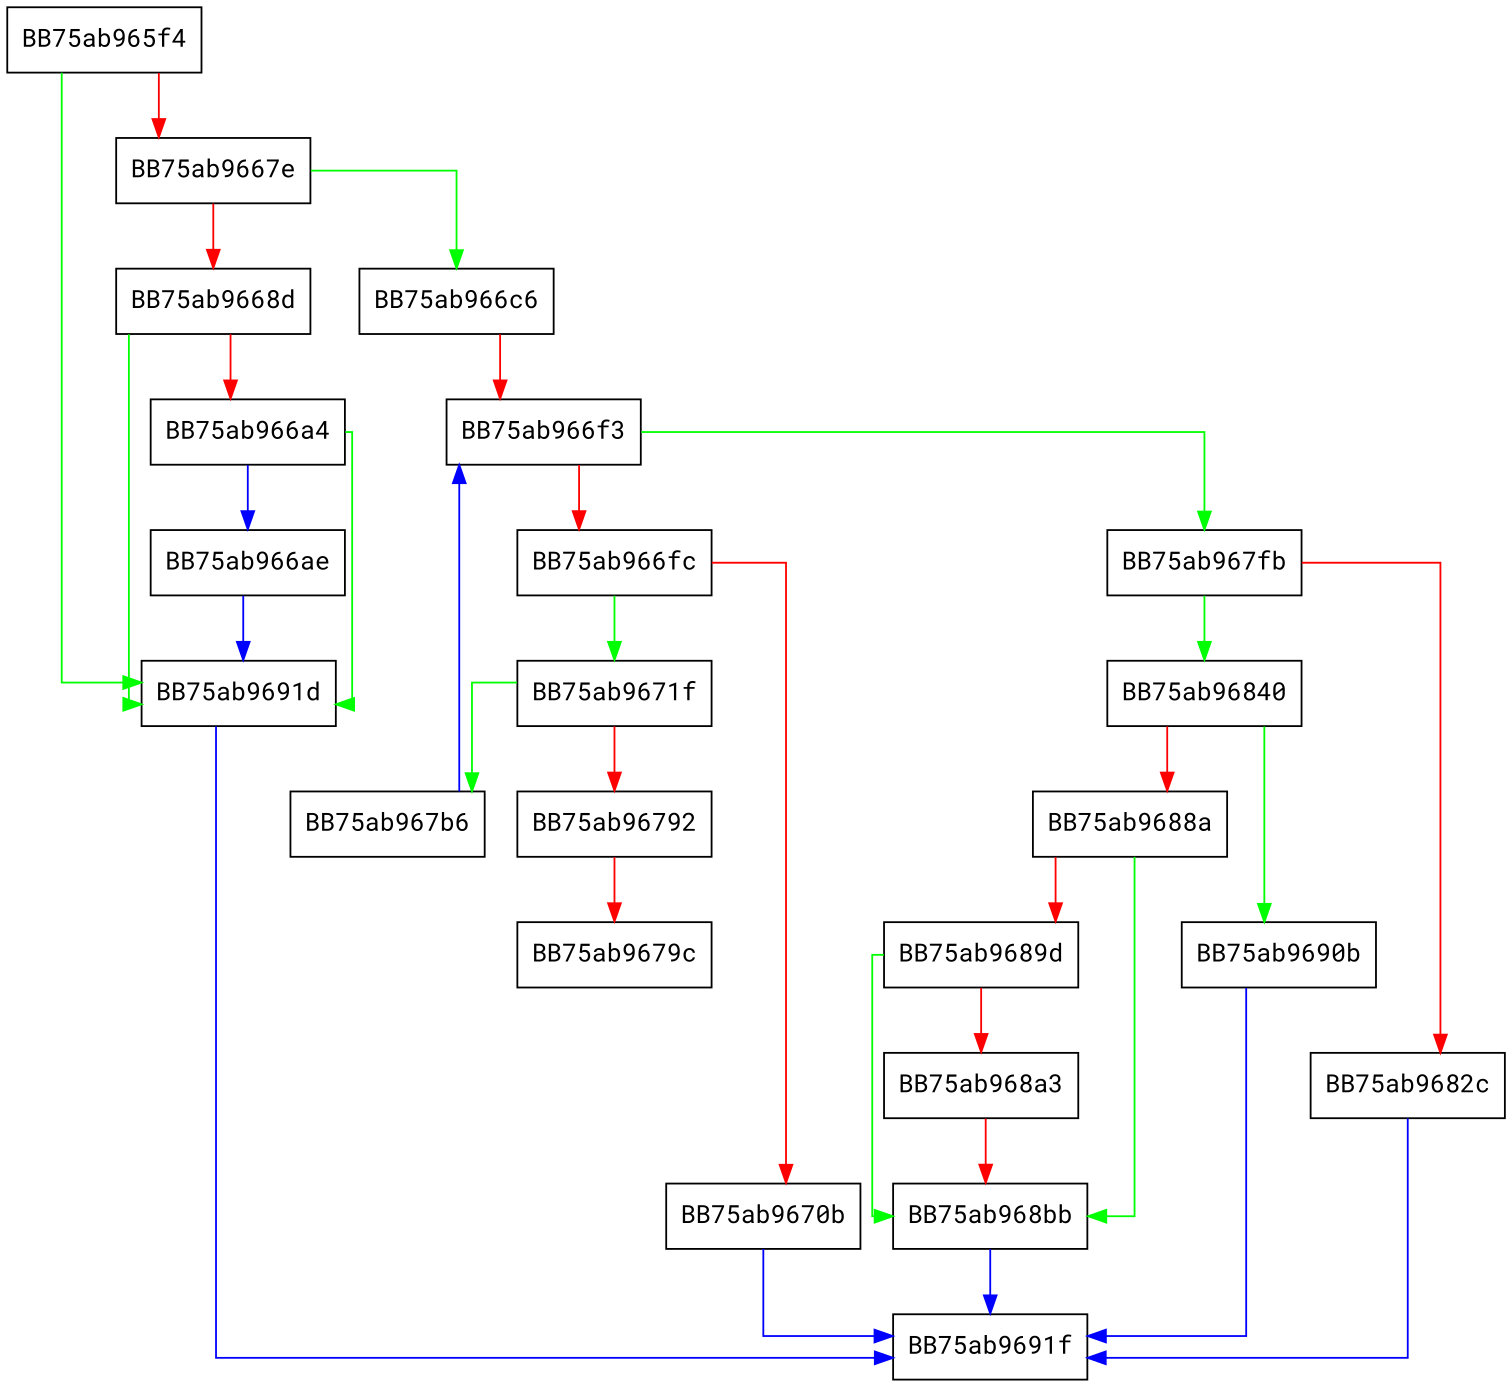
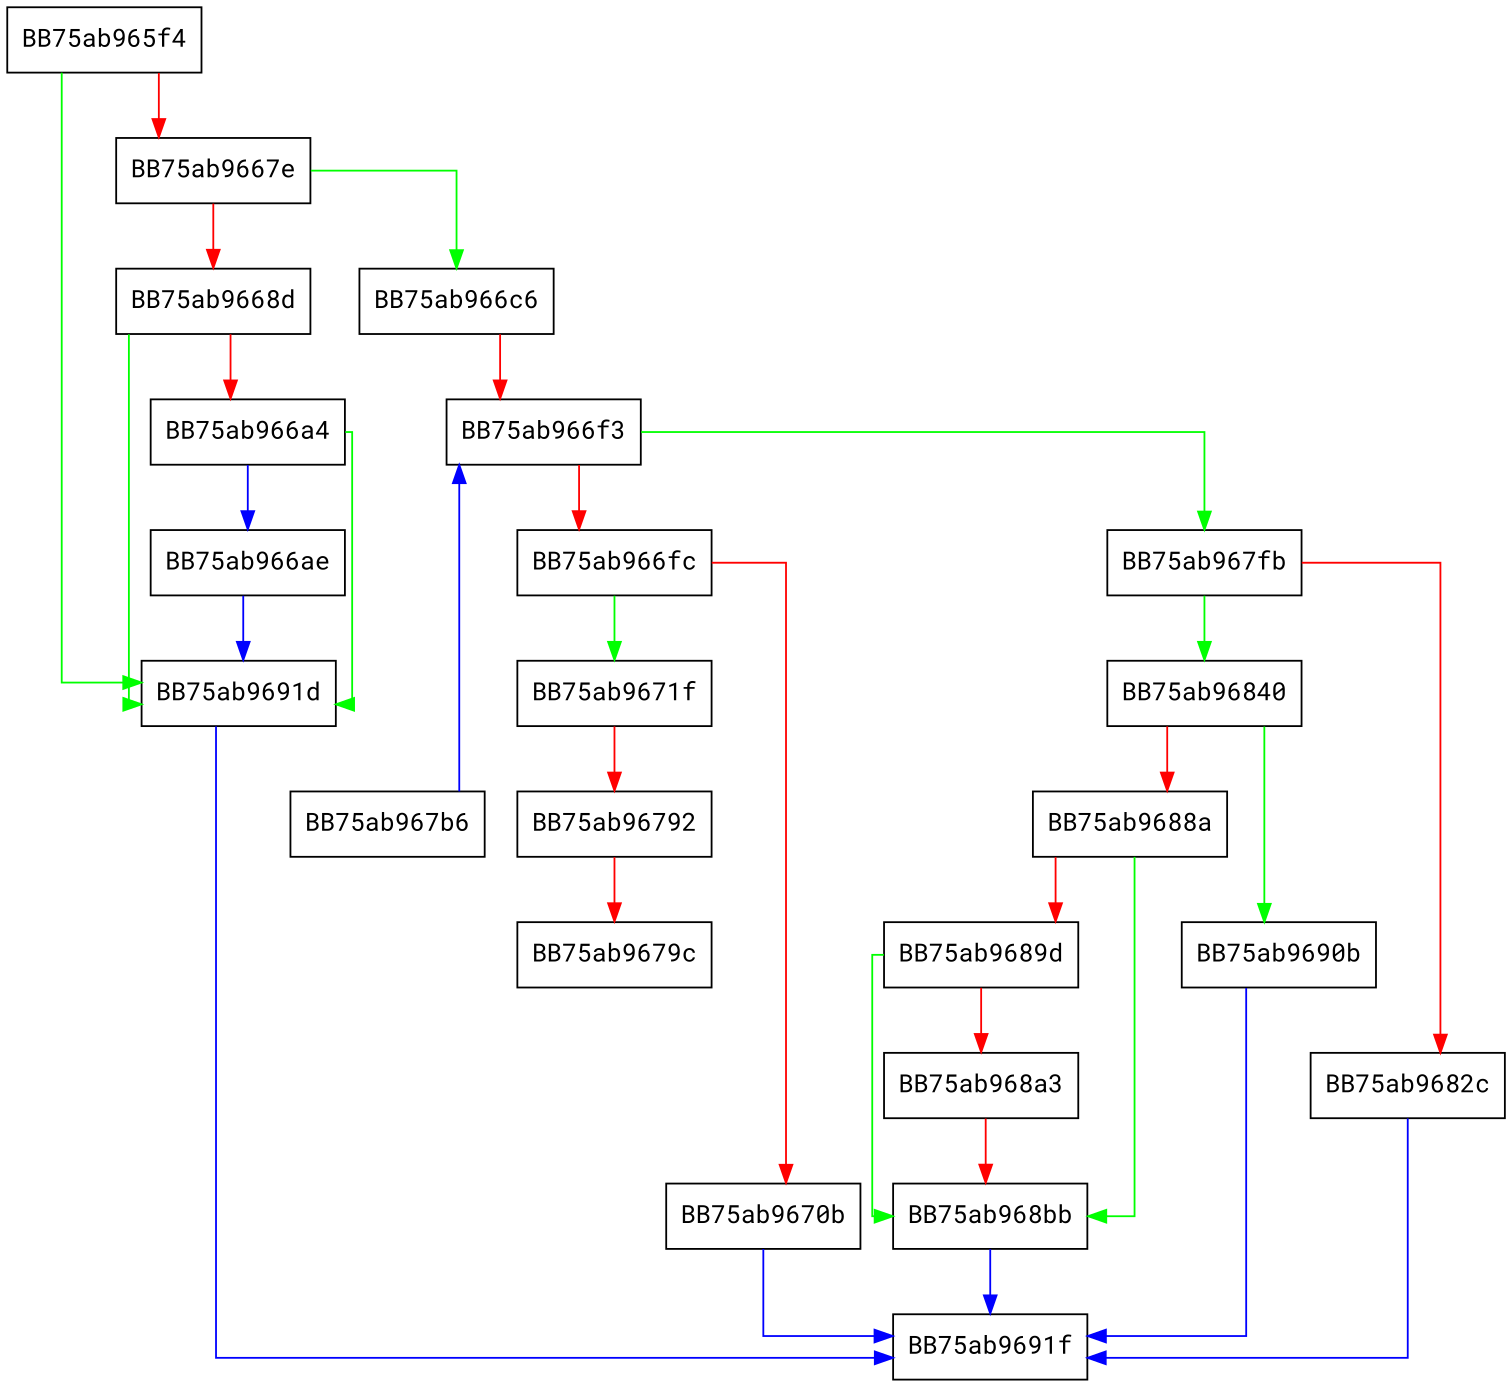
(472, 705) -> none
